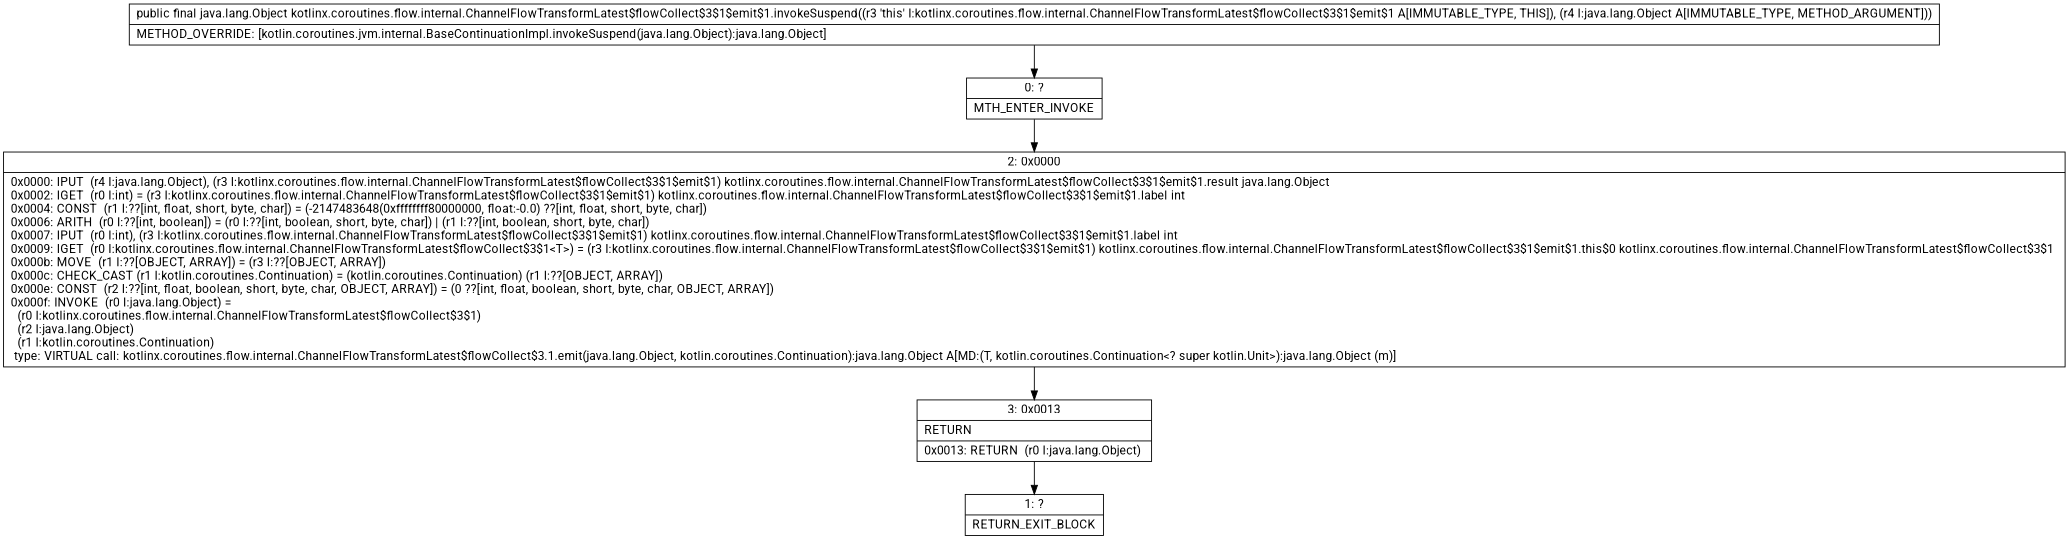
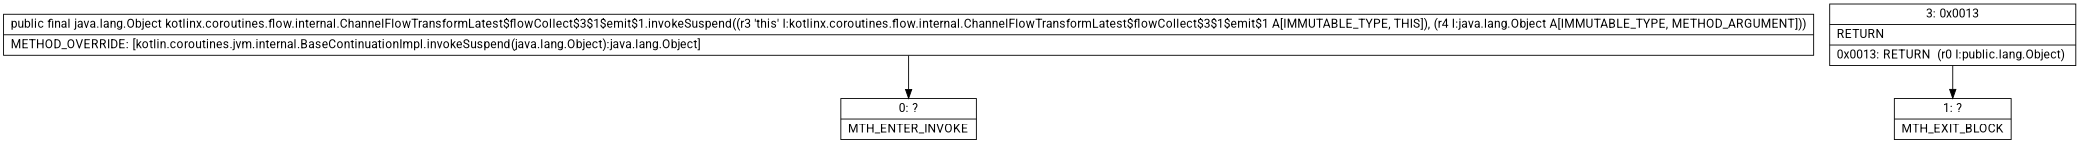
(1034, 259) -> none
(1034, 451) -> (1953, 55)
(1034, 525) -> (1953, 129)
